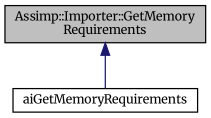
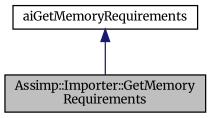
(105, 72) -> (105, 58)
